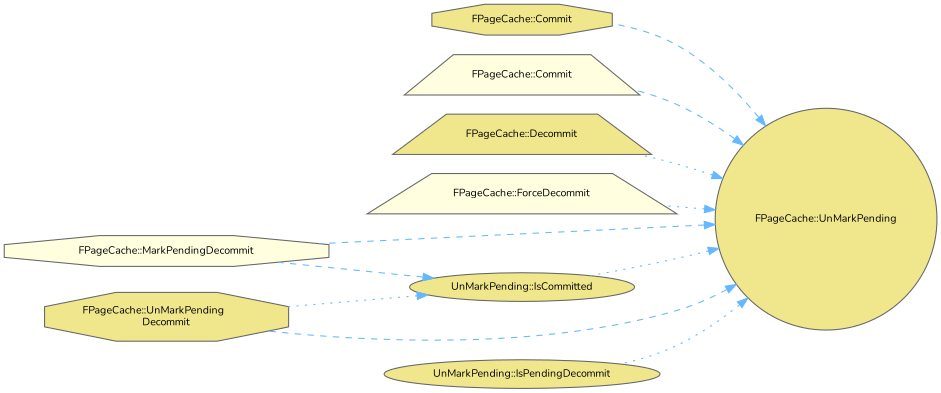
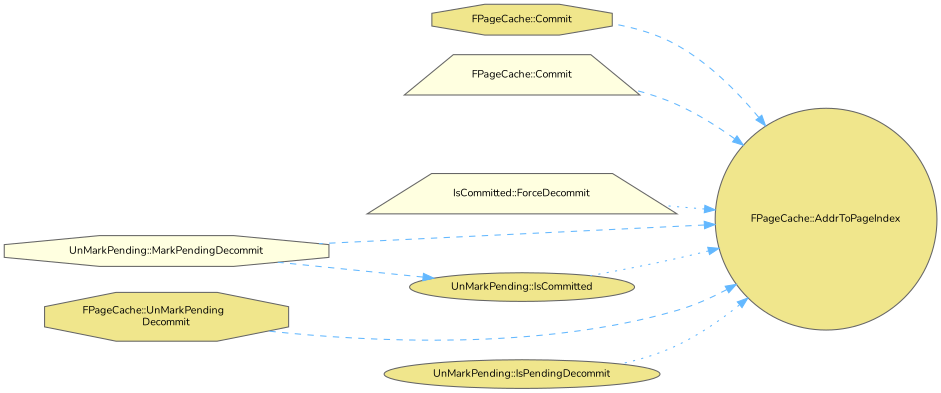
(522, 134) -> none
(522, 194) -> (522, 194)
(826, 219) -> (826, 219)
(167, 251) -> (167, 251)
(353, 301) -> none
